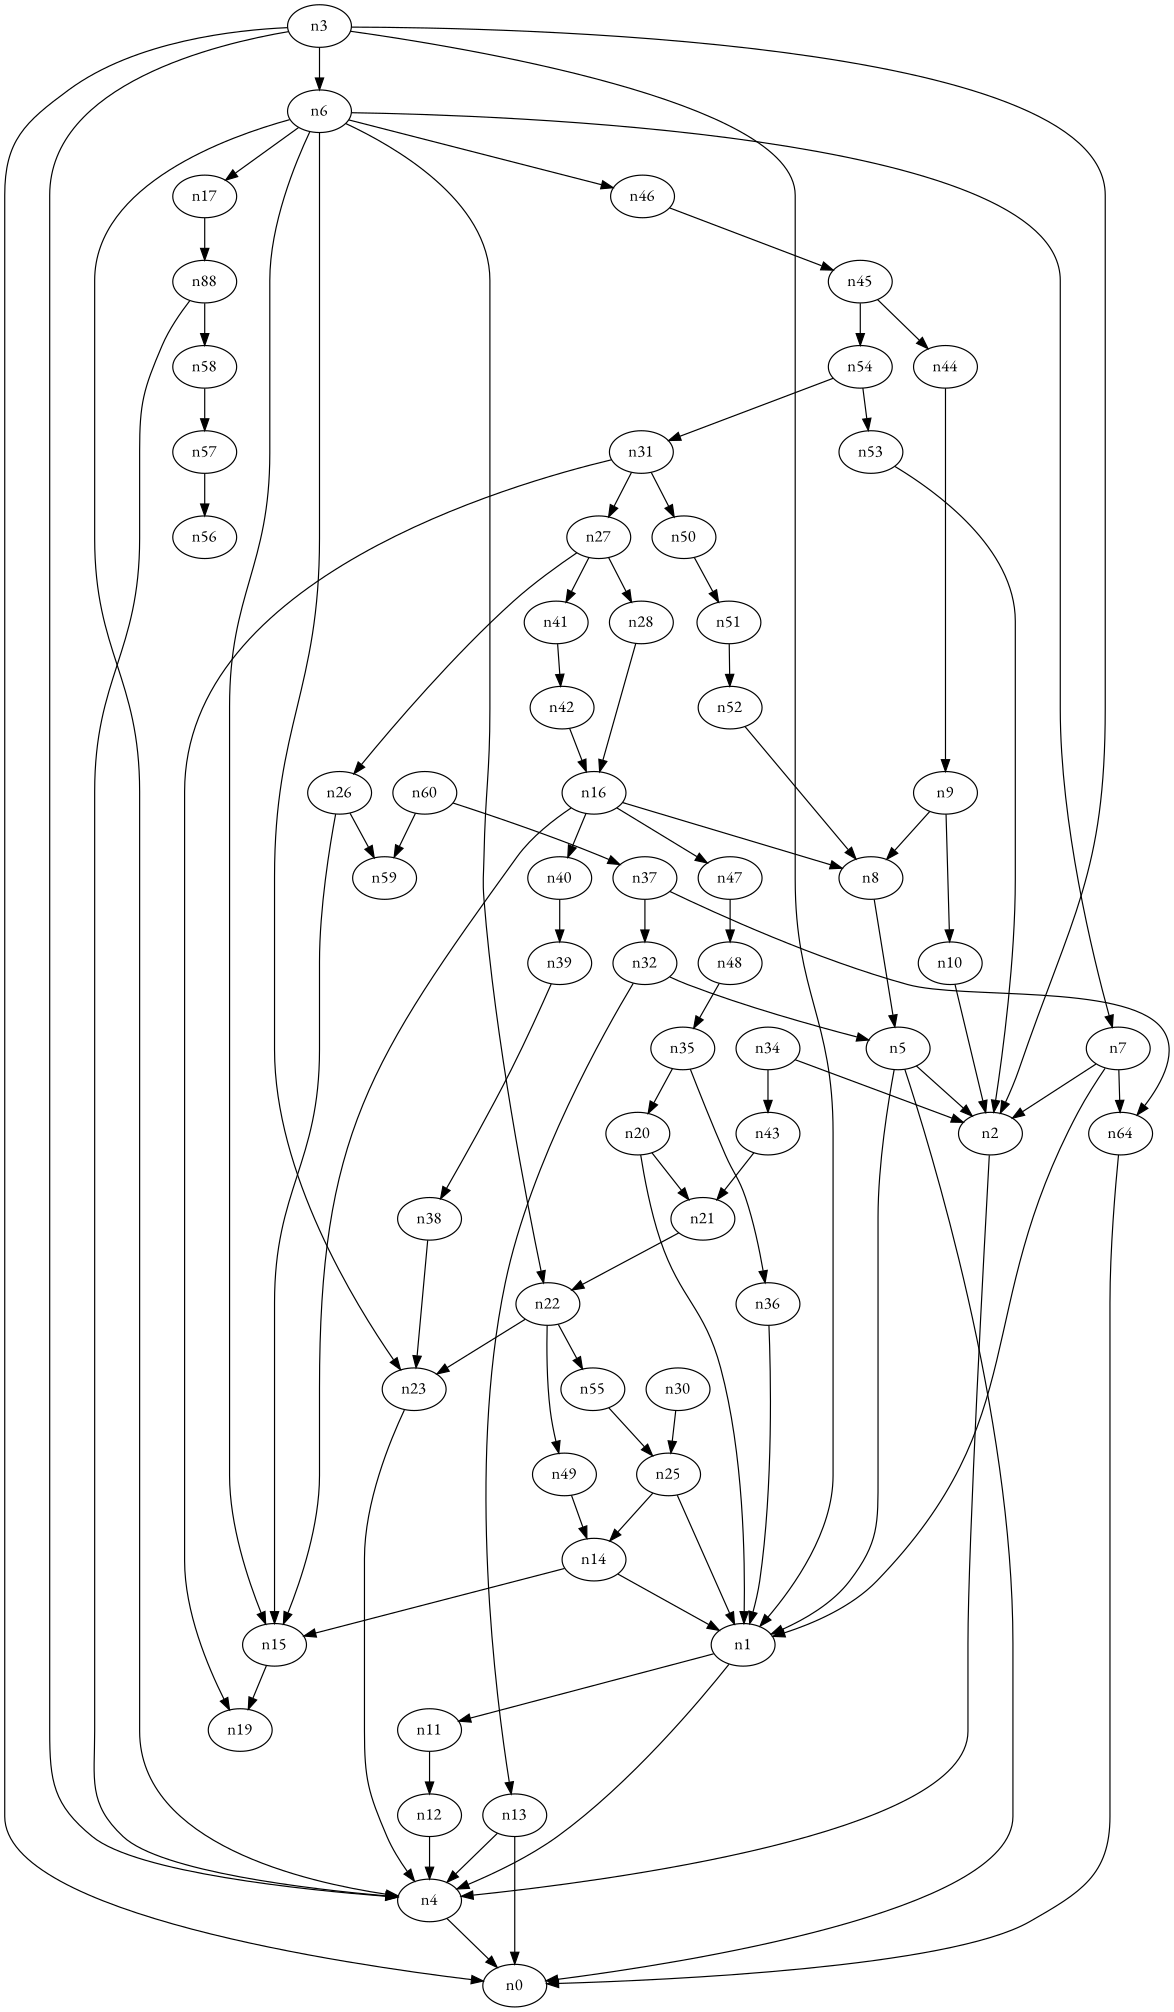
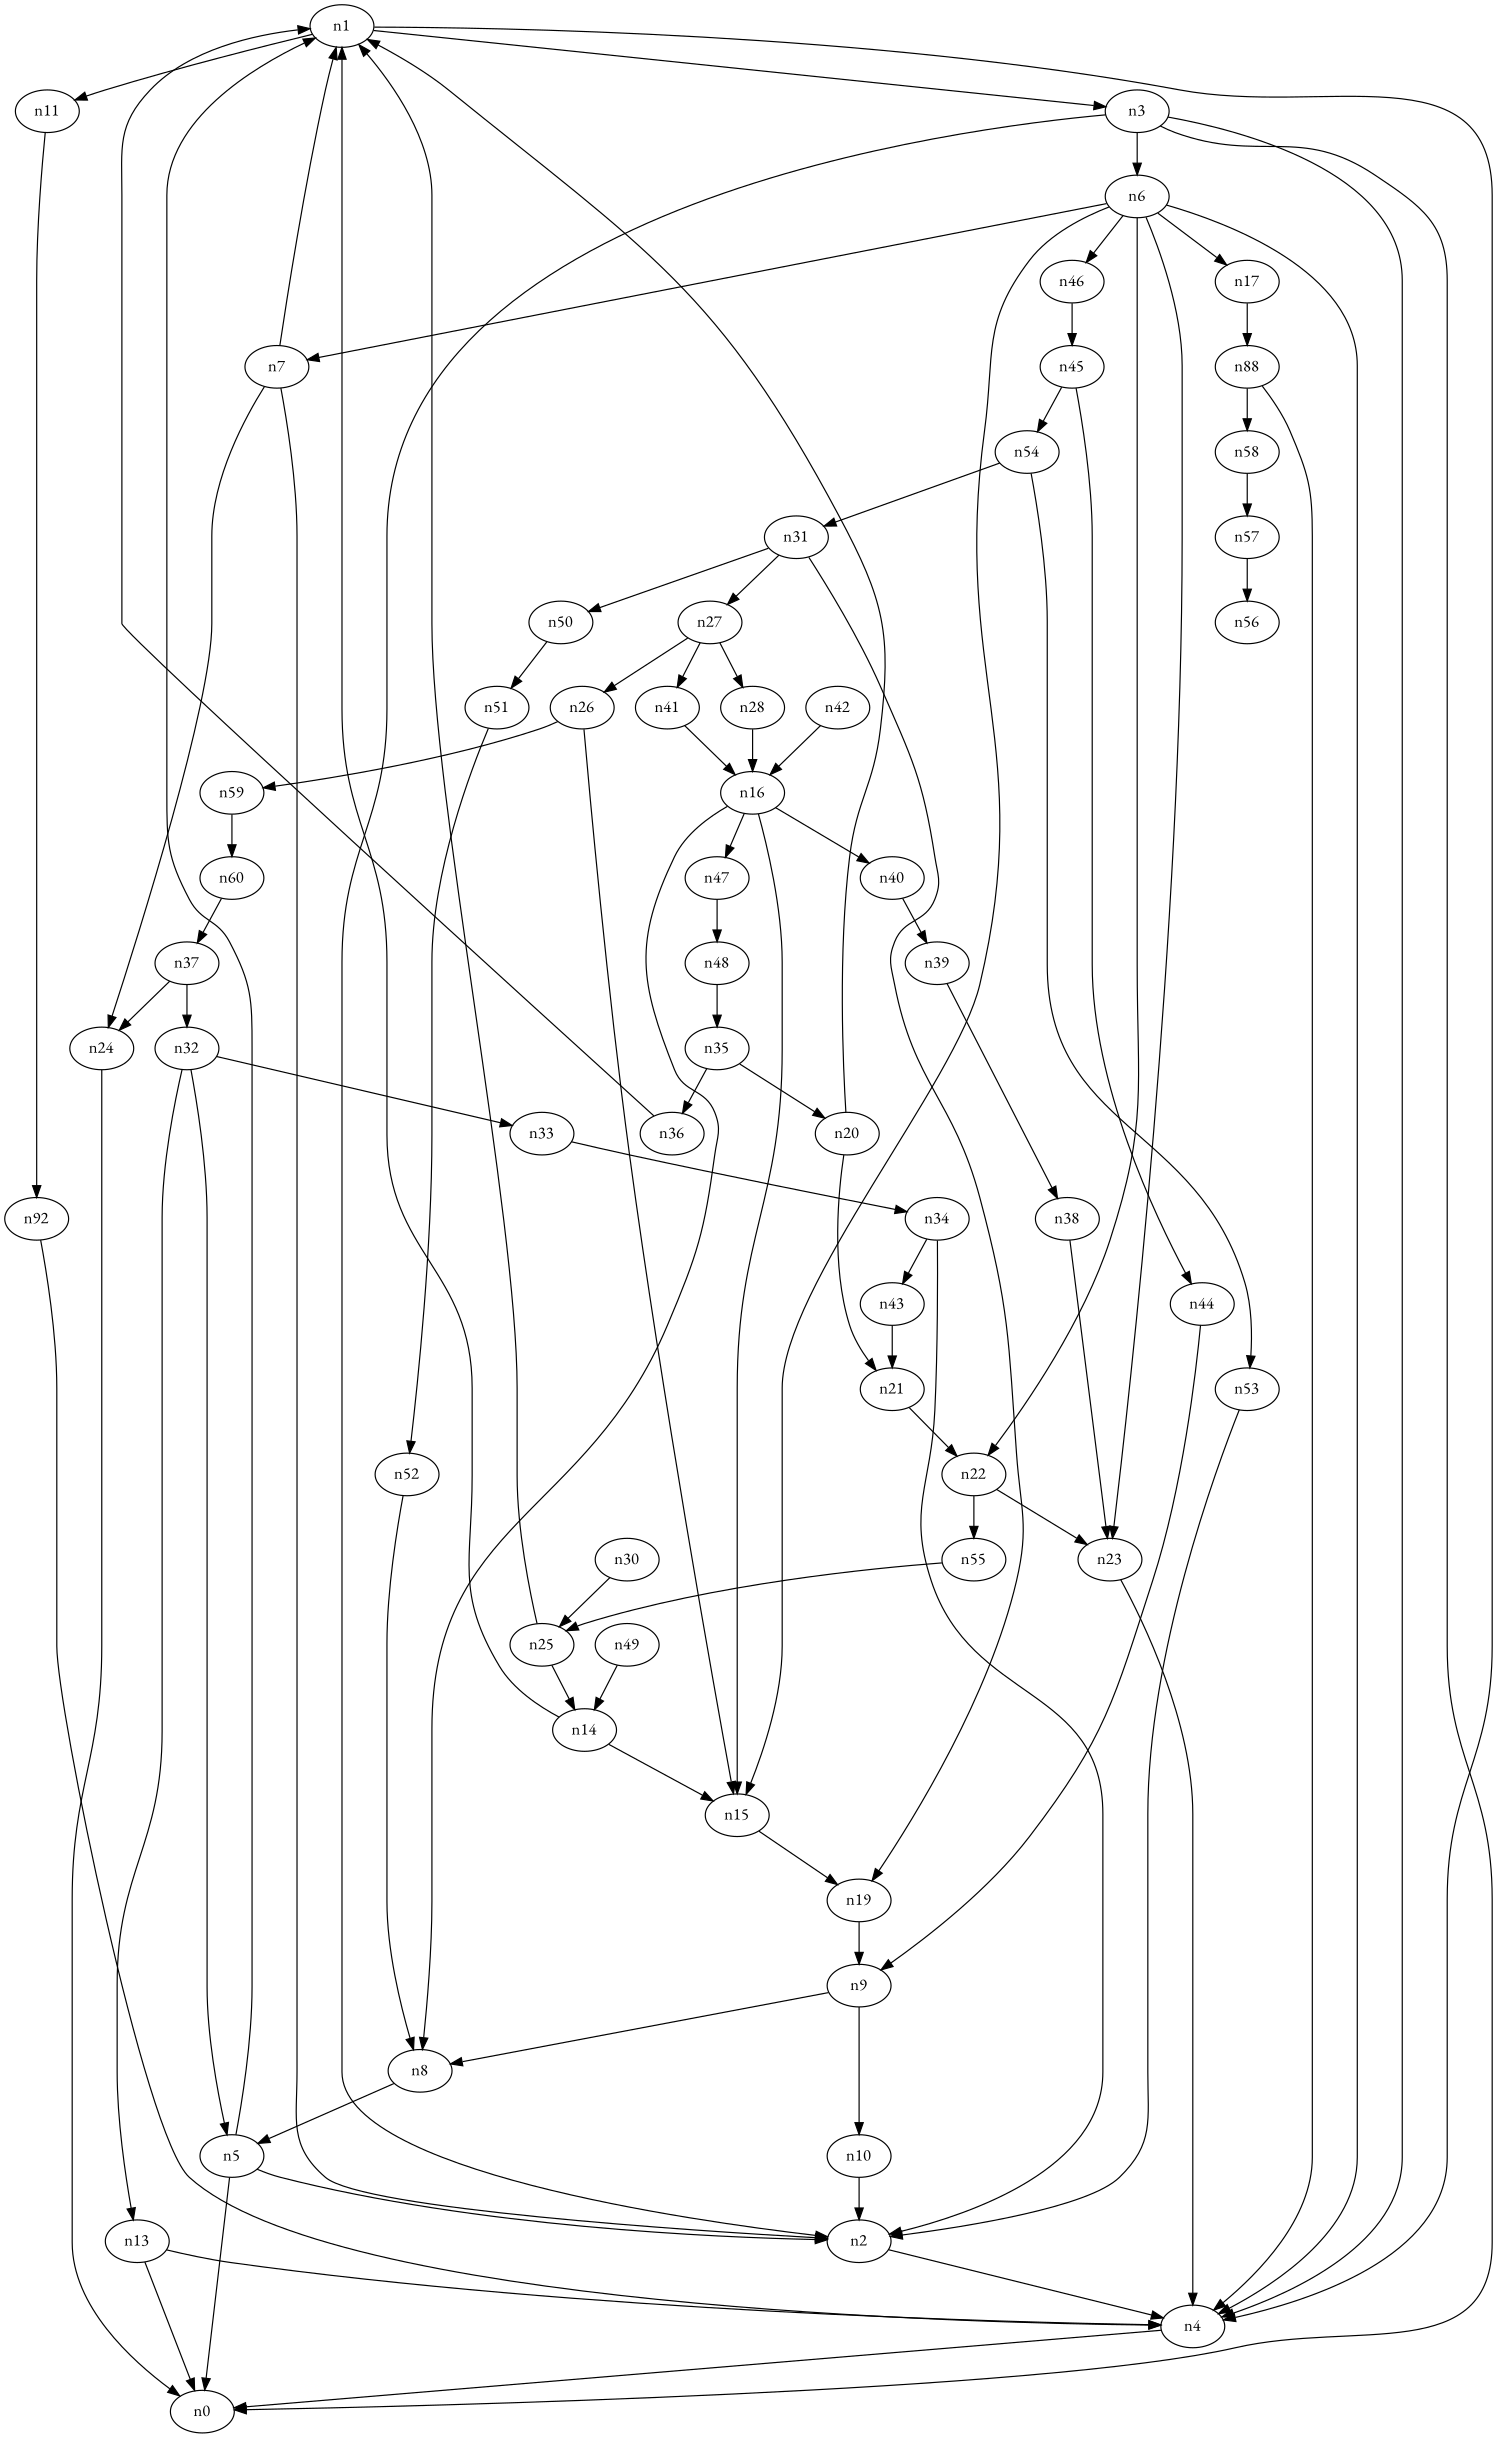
(559, 659) -> (706, 746)
(795, 671) -> (734, 68)
(407, 830) -> (232, 830)
none -> (542, 1134)
(1121, 1134) -> (102, 1048)
(548, 1384) -> none
(430, 1815) -> (37, 1219)
none -> (859, 1937)
